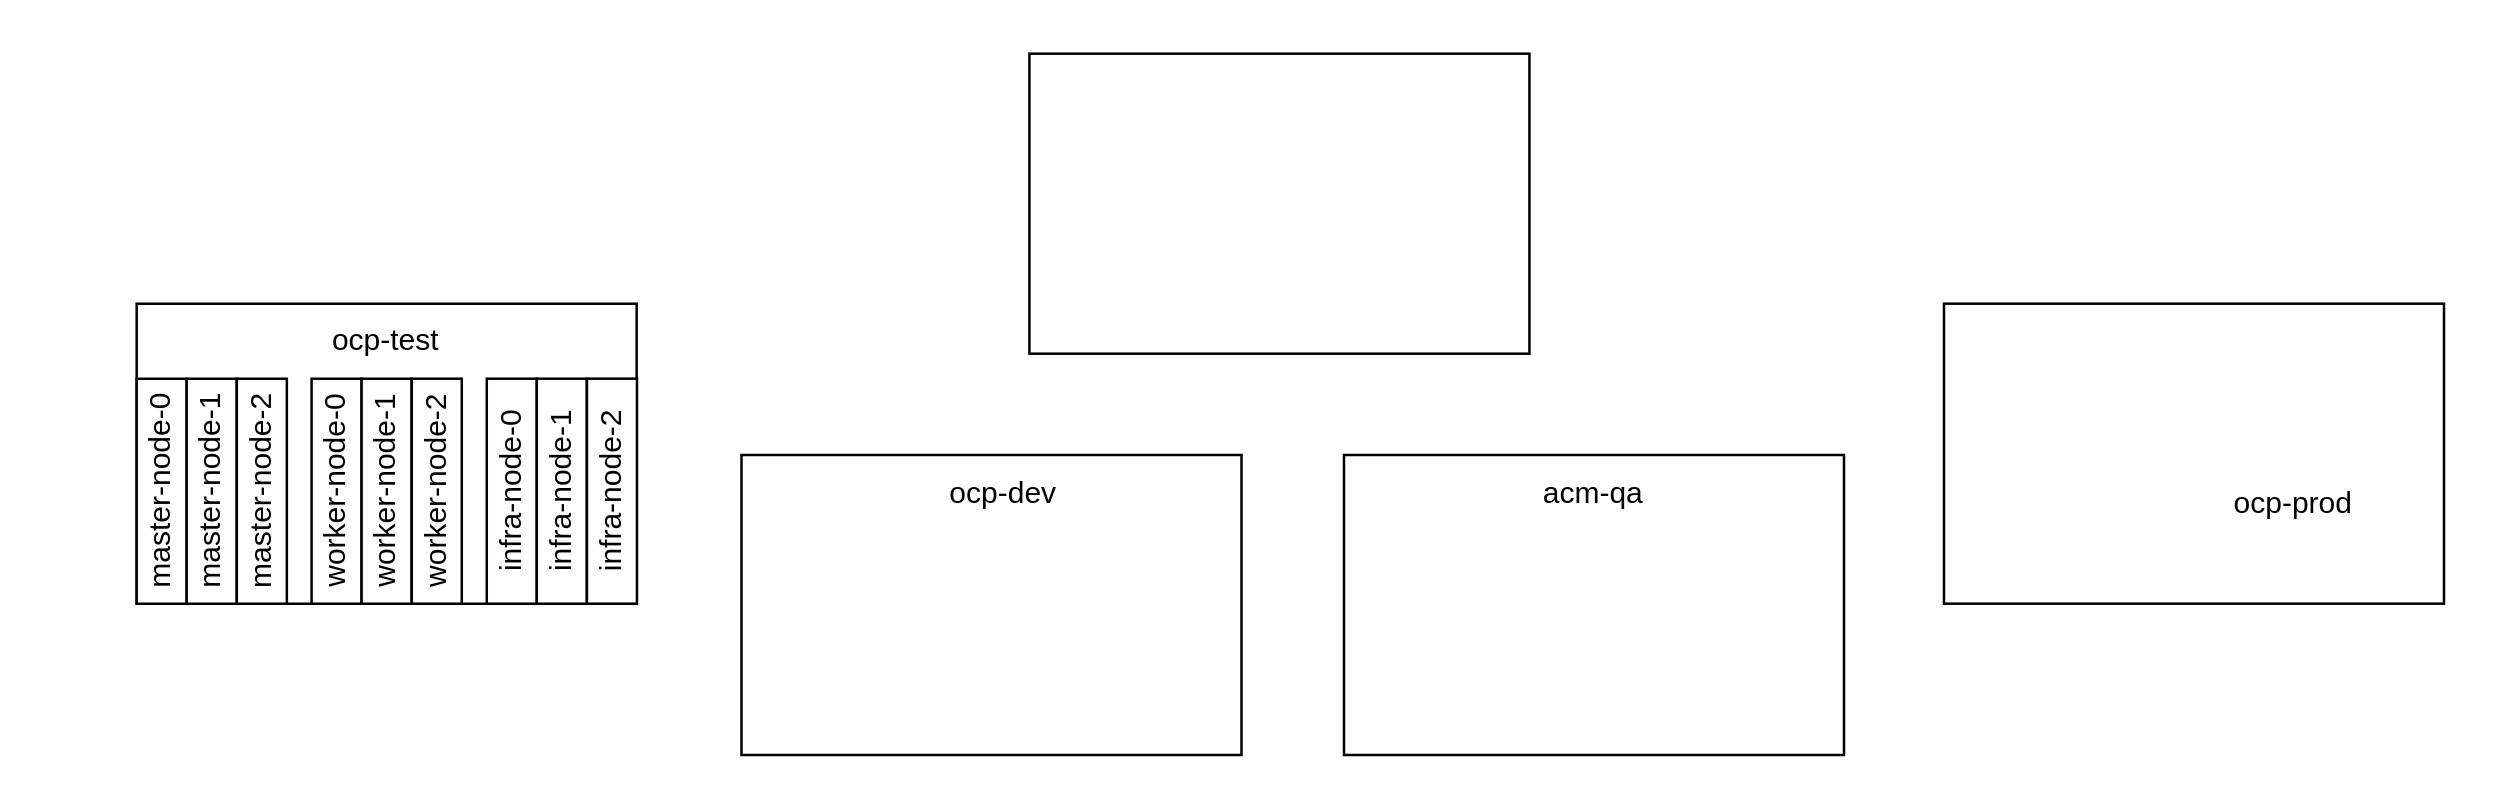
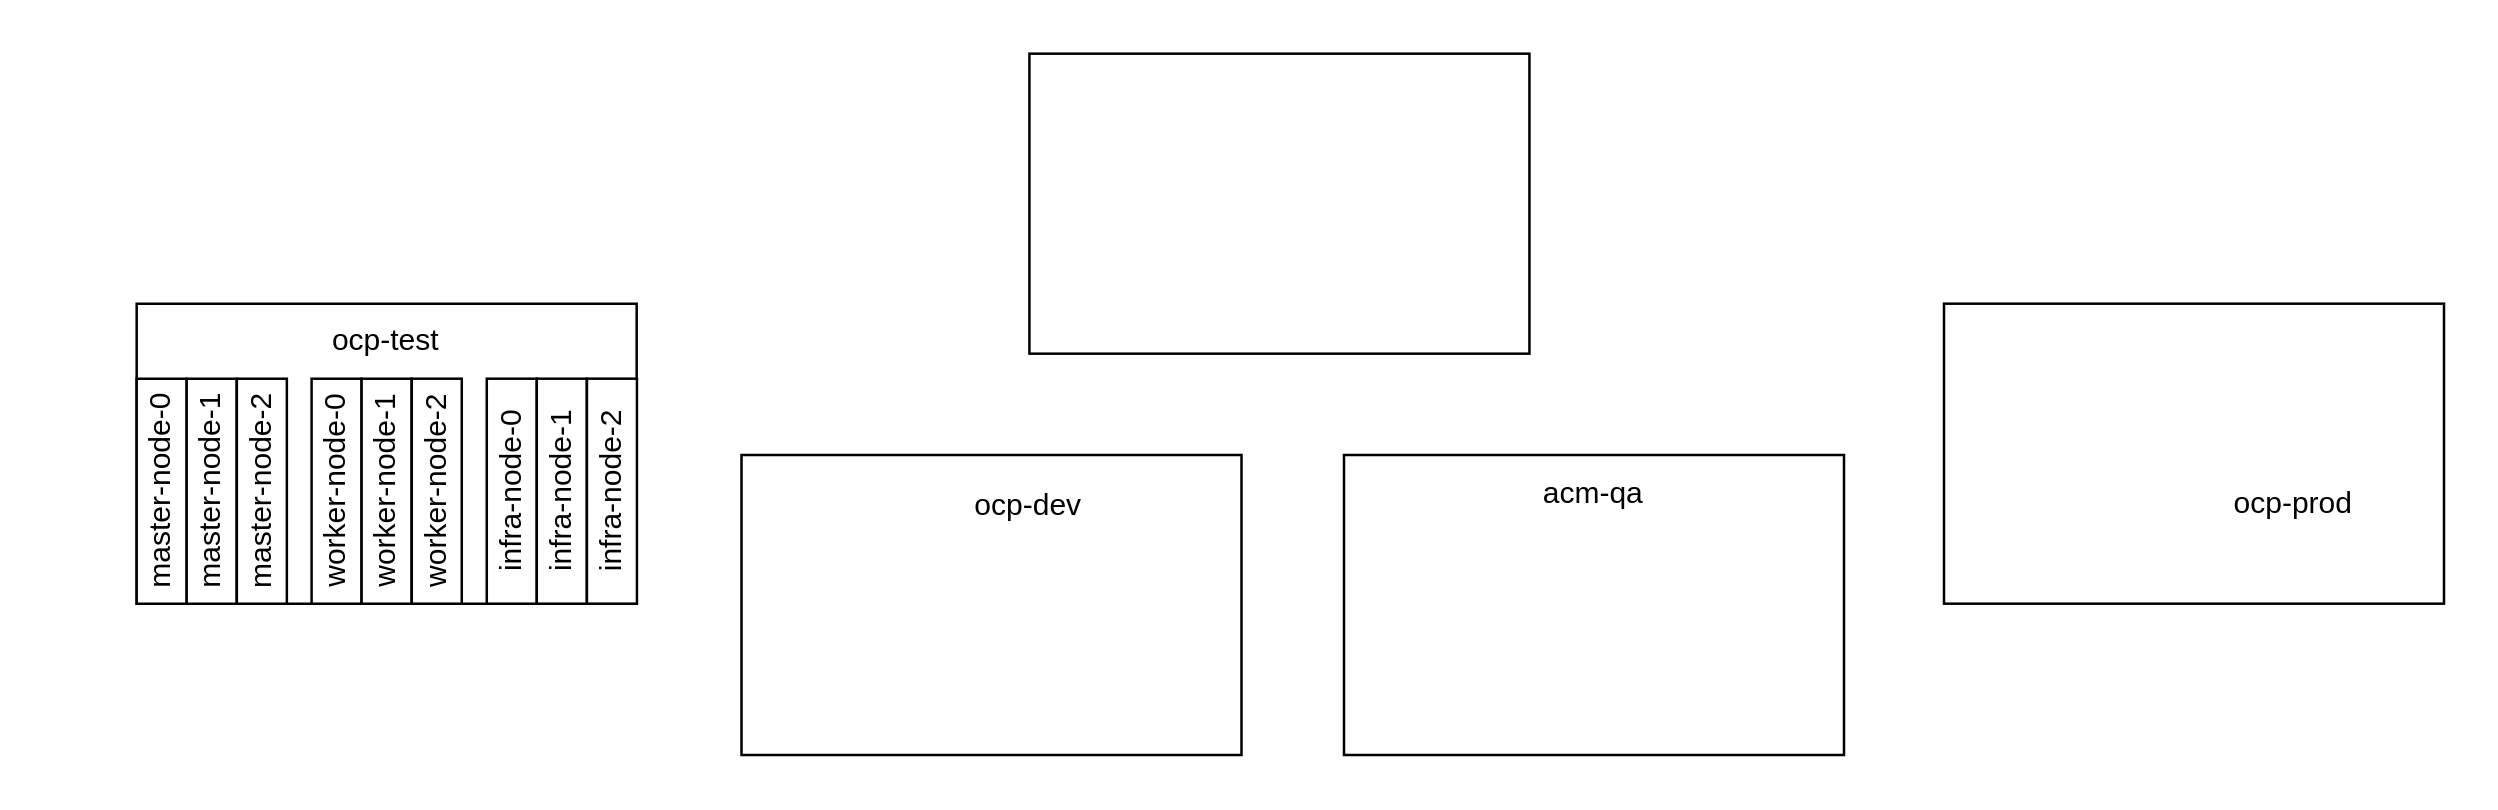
(1004, 493) -> (1029, 505)
